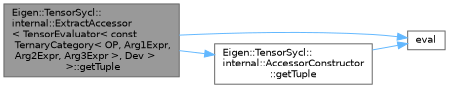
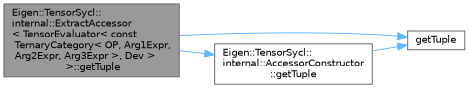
(426, 40) -> (436, 40)
